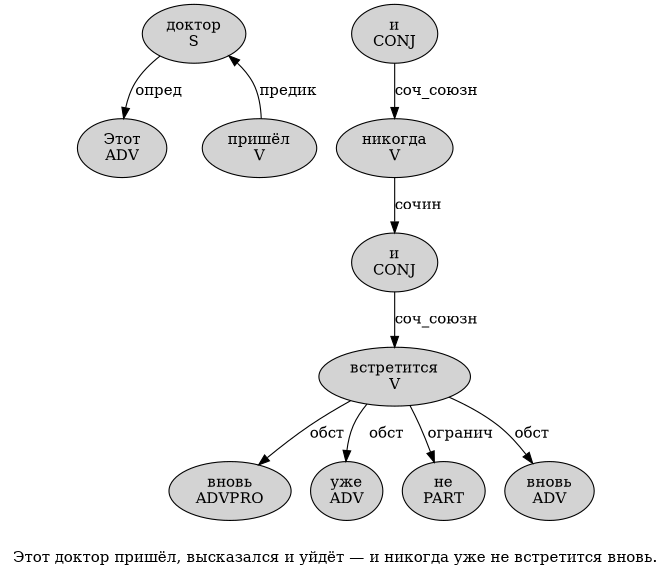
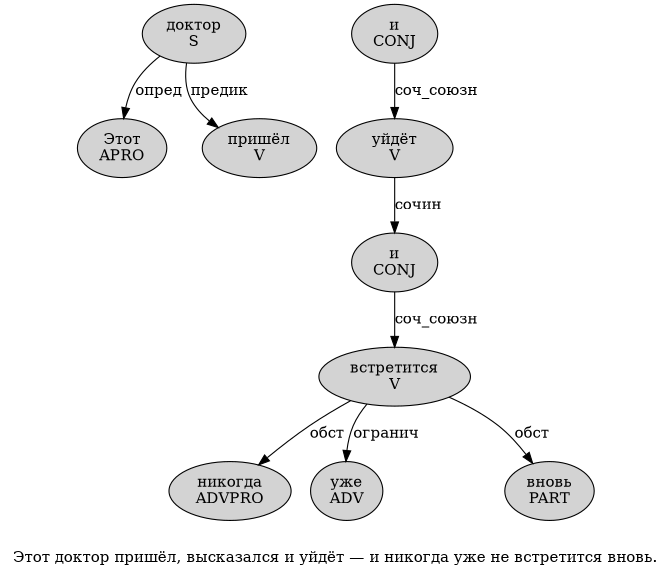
(255, 88) -> (189, 95)
(122, 148) -> (122, 148)
(395, 148) -> (395, 148)
(387, 434) -> (387, 434)
(230, 491) -> (230, 491)
(444, 491) -> none
(550, 491) -> (550, 491)
